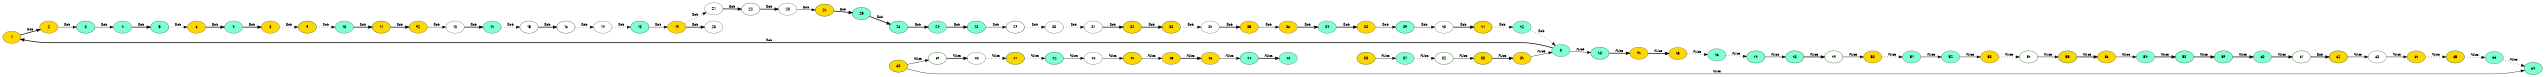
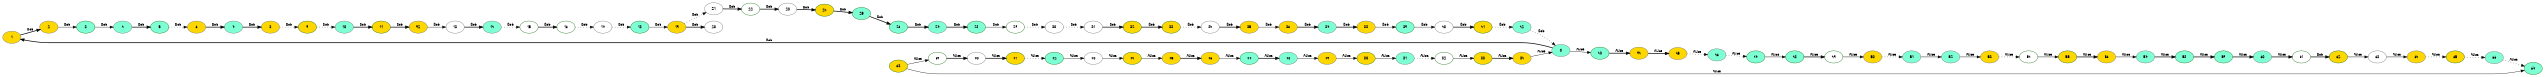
(804, 10) -> (804, 10)
(994, 58) -> (994, 58)
none -> (1327, 58)
